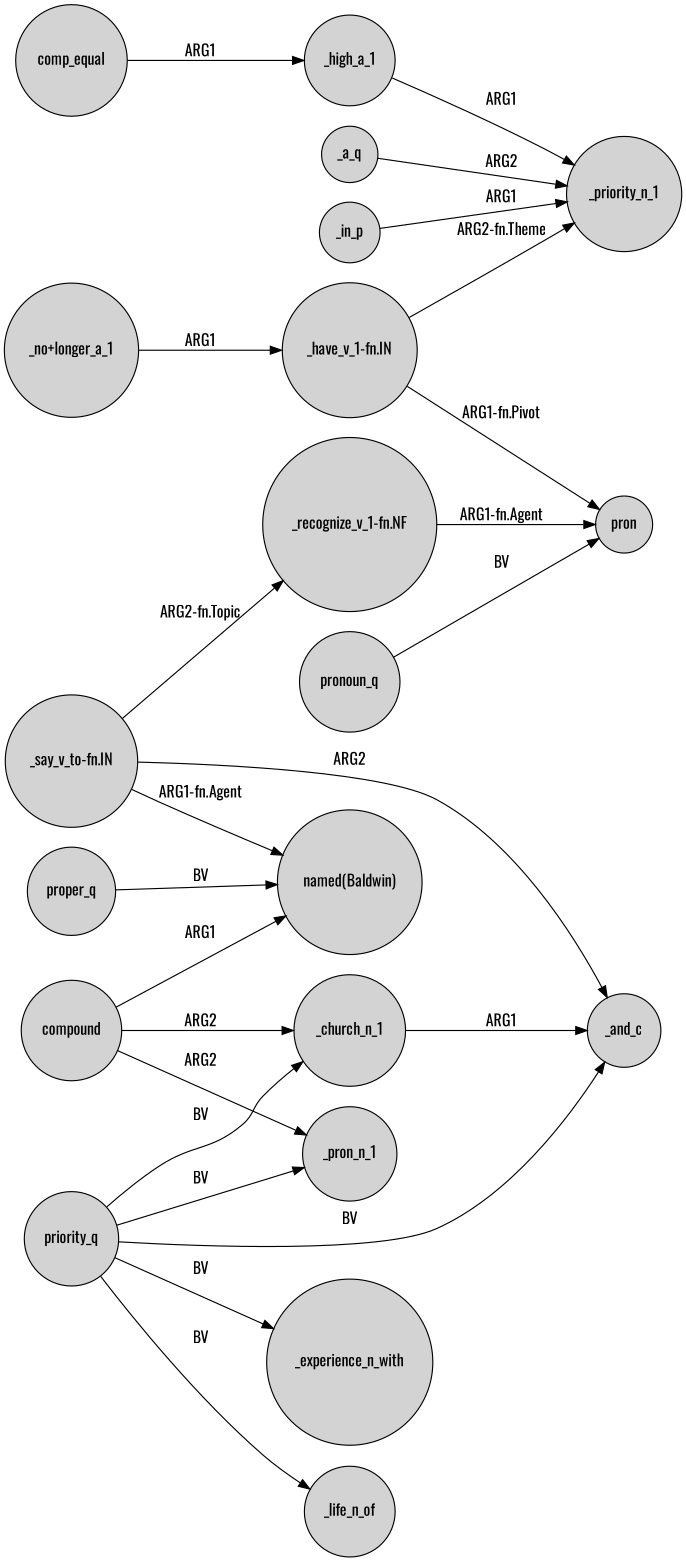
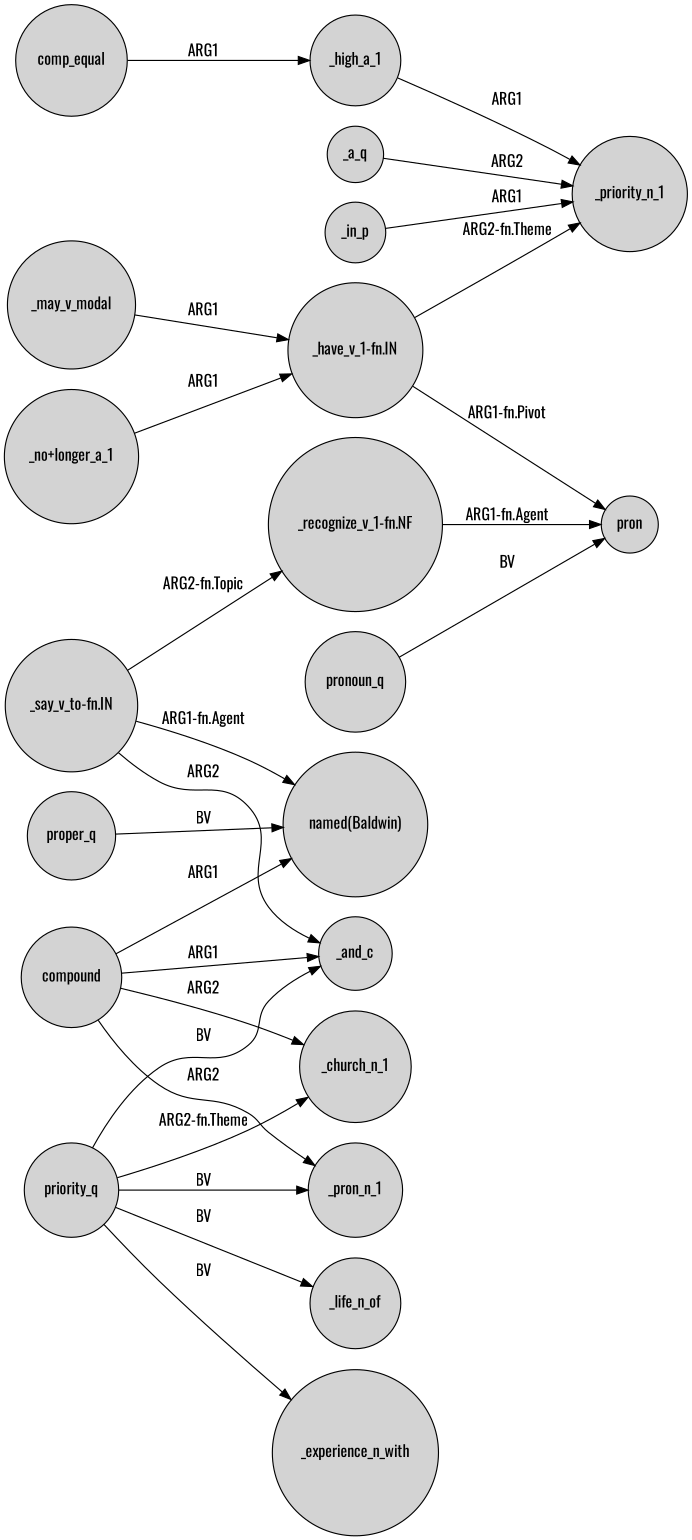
none -> (71, 305)
(491, 1031) -> (214, 965)
(201, 1116) -> (204, 1122)
